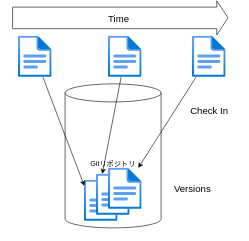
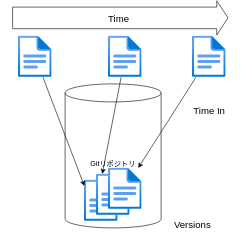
(209, 111) -> (209, 111)
(192, 189) -> (192, 225)
